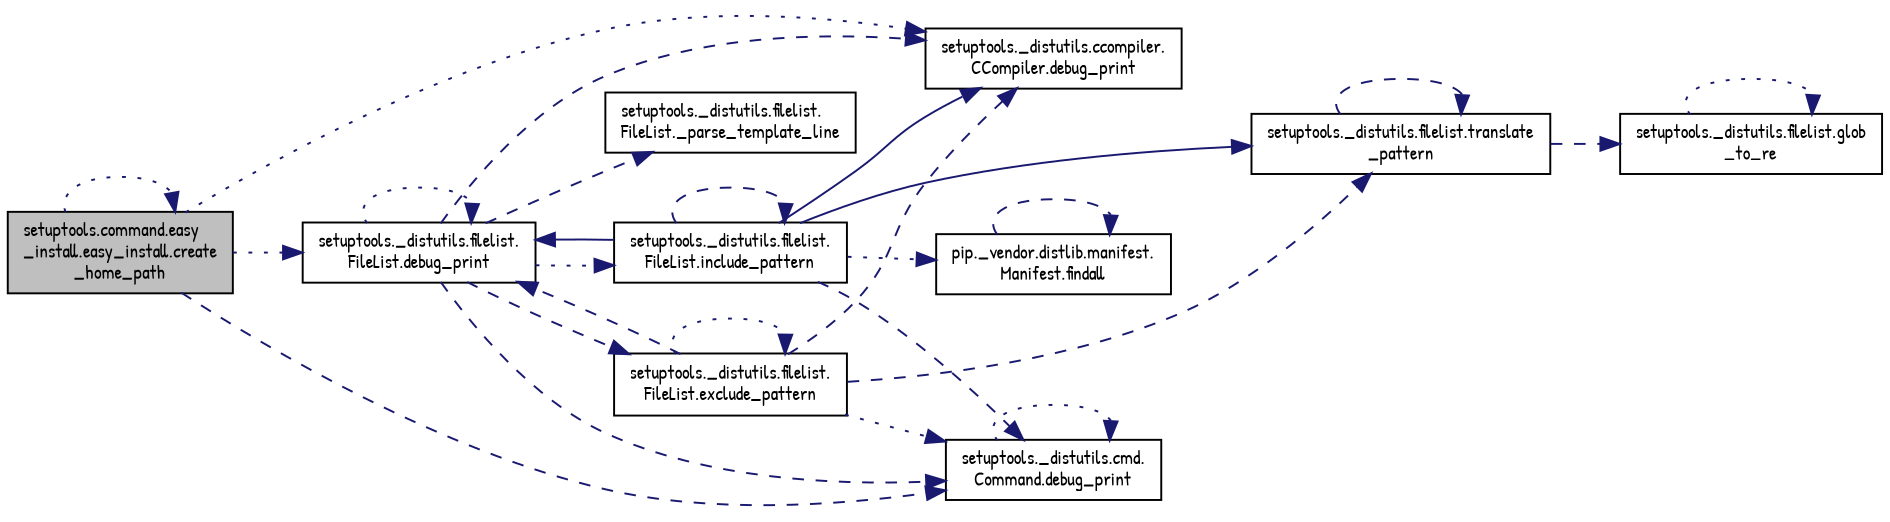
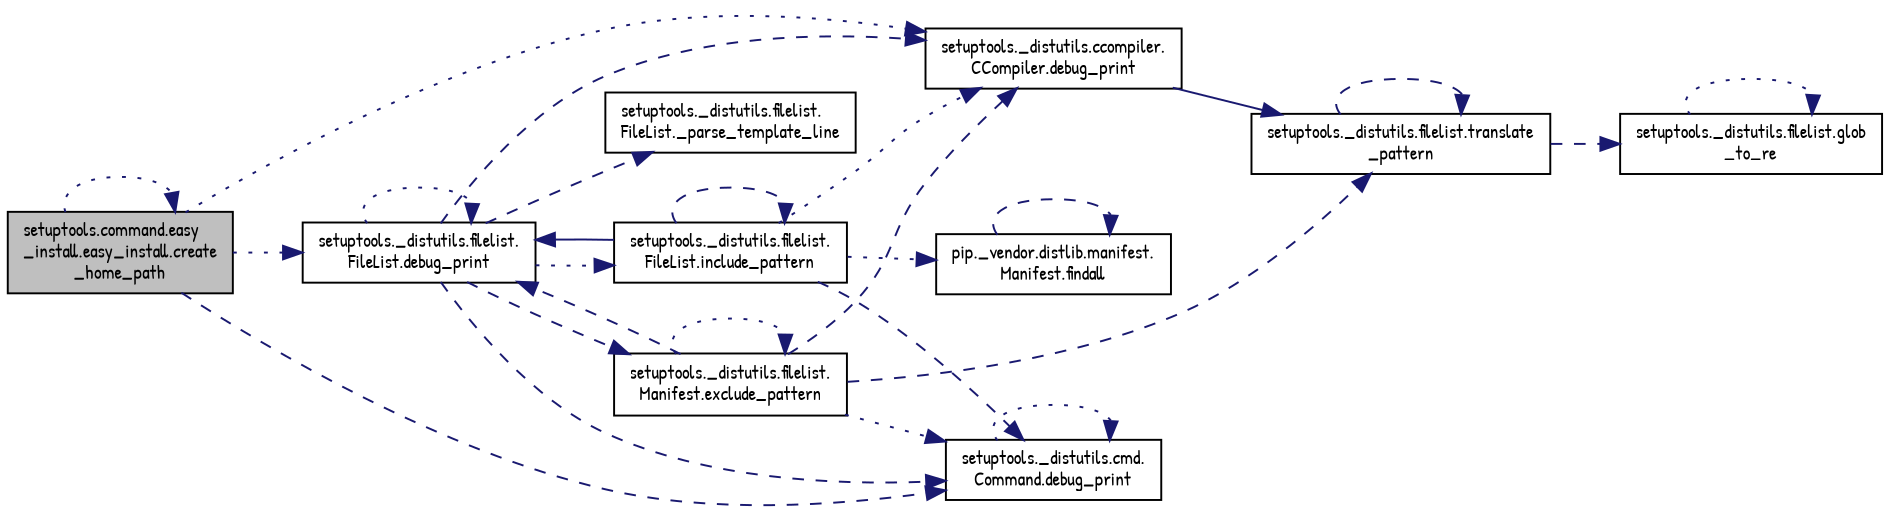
(871, 160) -> (871, 160)
(1012, 167) -> (1218, 99)
(731, 385) -> (731, 385)
